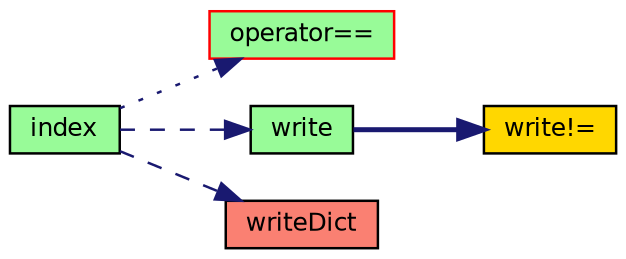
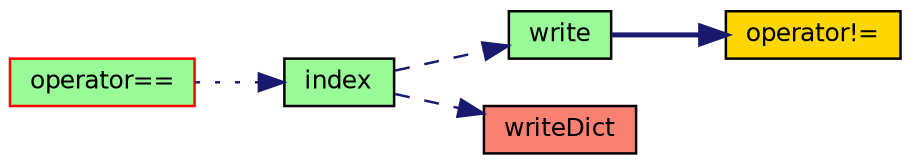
(169, 88) -> (227, 82)
(550, 130) -> (813, 35)
